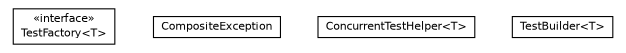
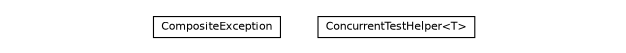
(64, 26) -> none
(562, 26) -> none
